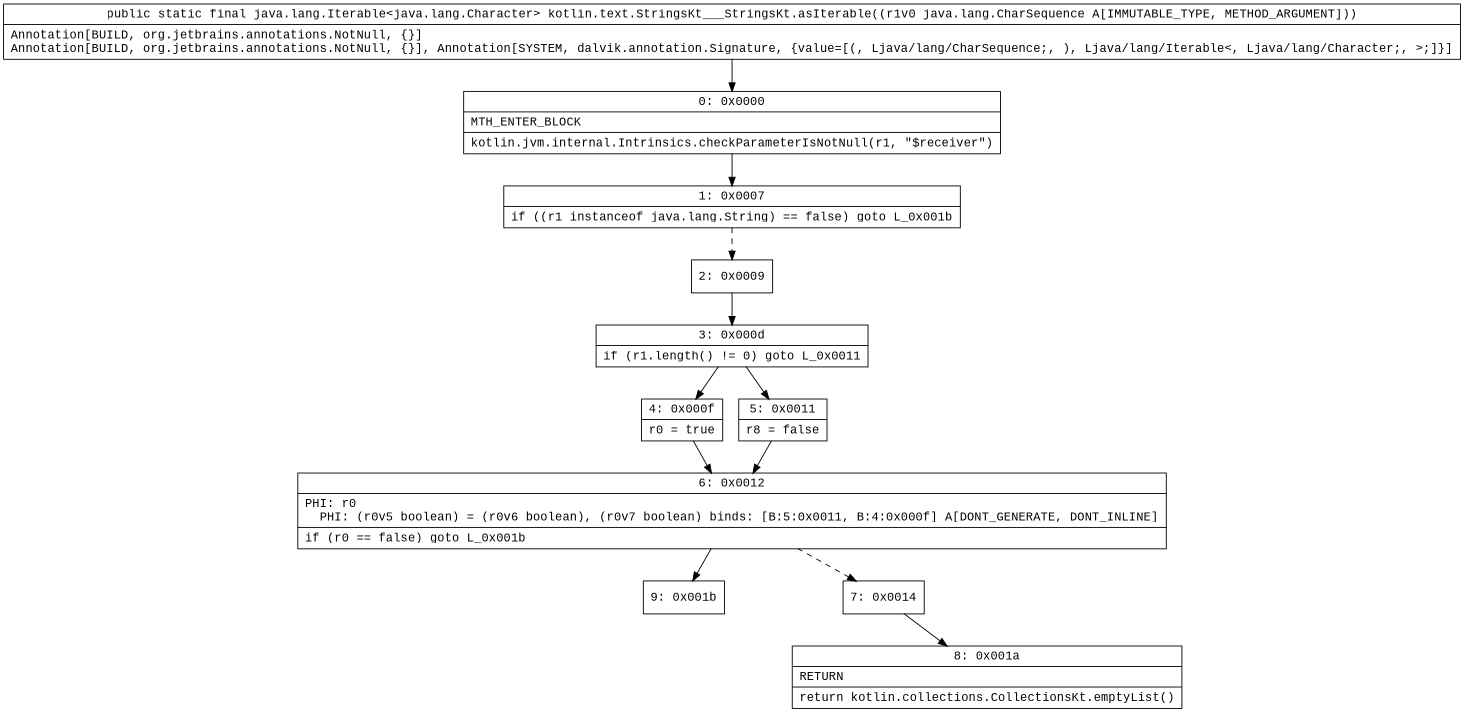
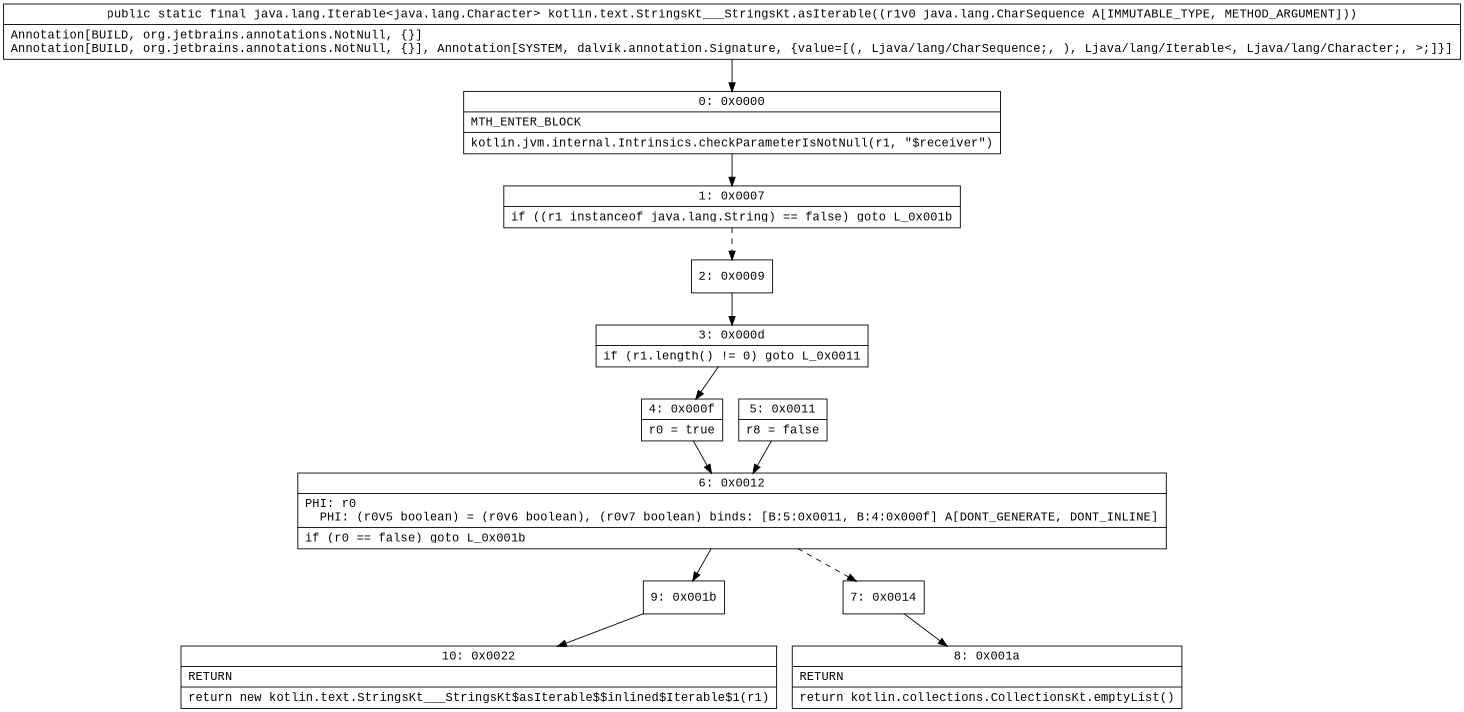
(755, 379) -> none
none -> (479, 677)
